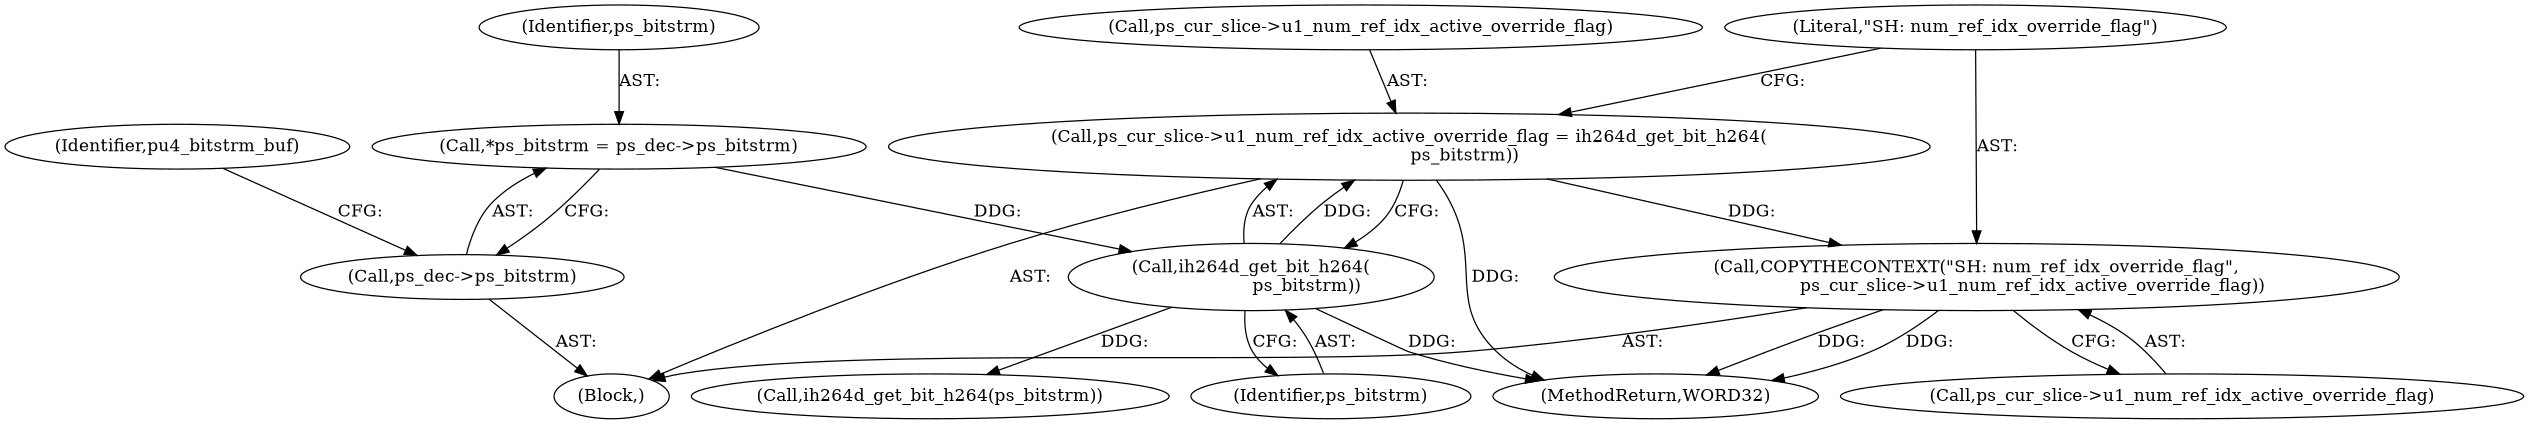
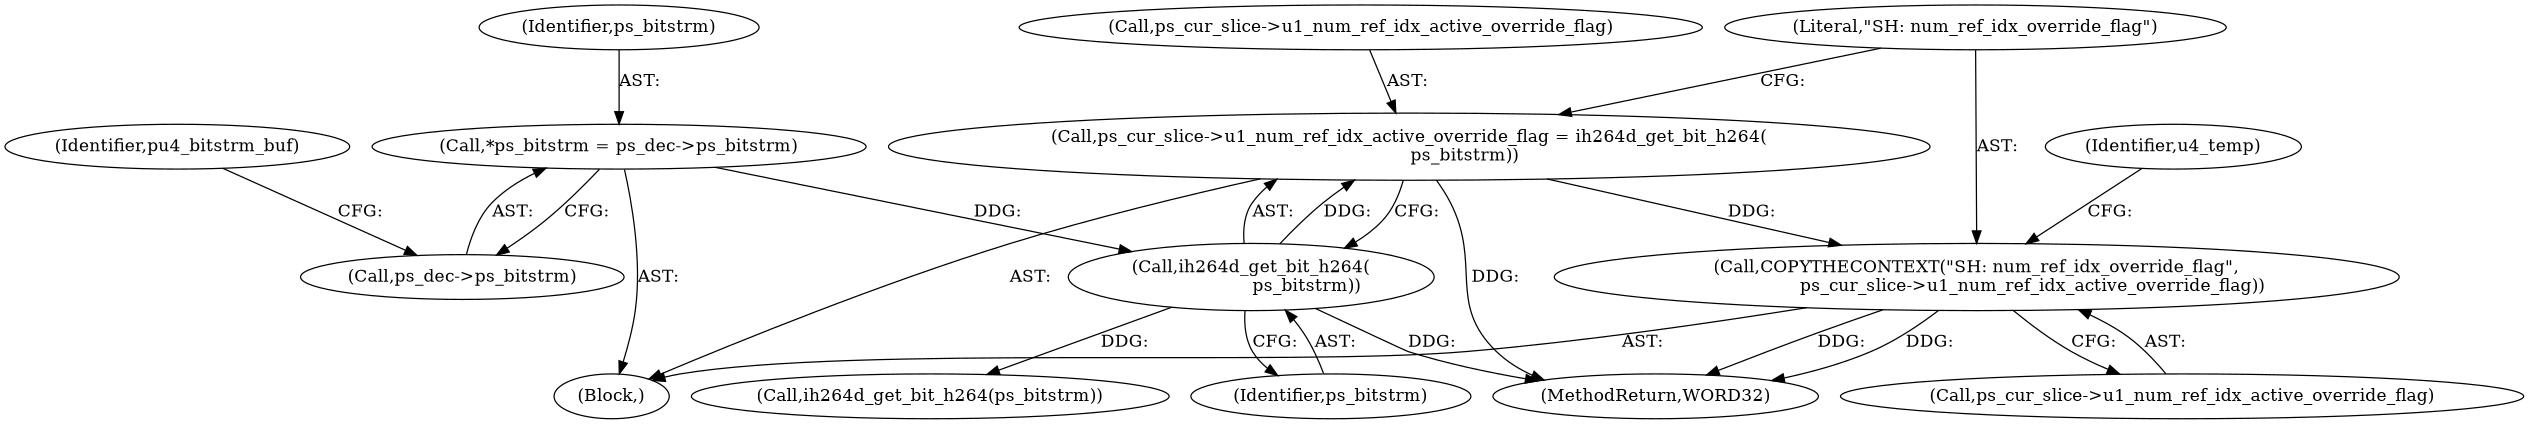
none -> (2173, 147)
(533, 334) -> (637, 266)
